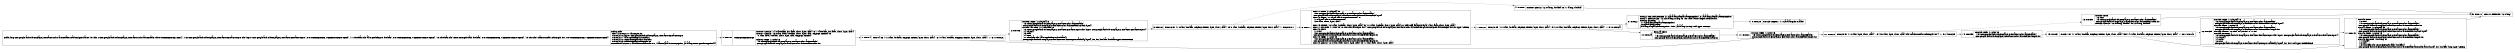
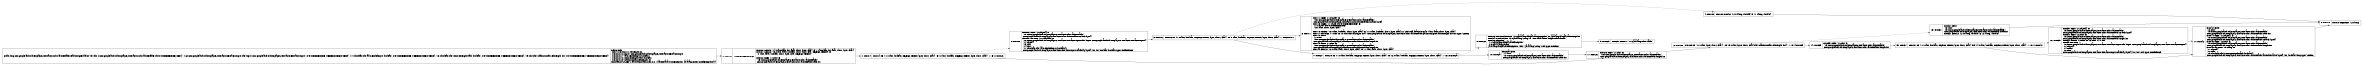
(1472, 27) -> (1273, 48)
